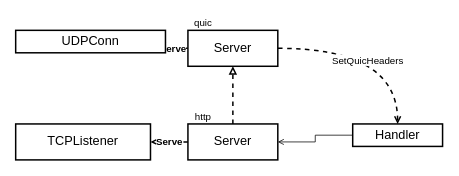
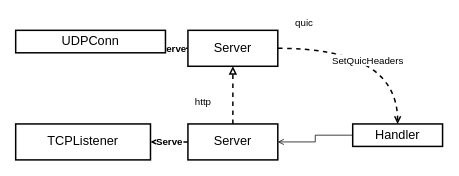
(203, 23) -> (304, 23)
(203, 117) -> (203, 102)
